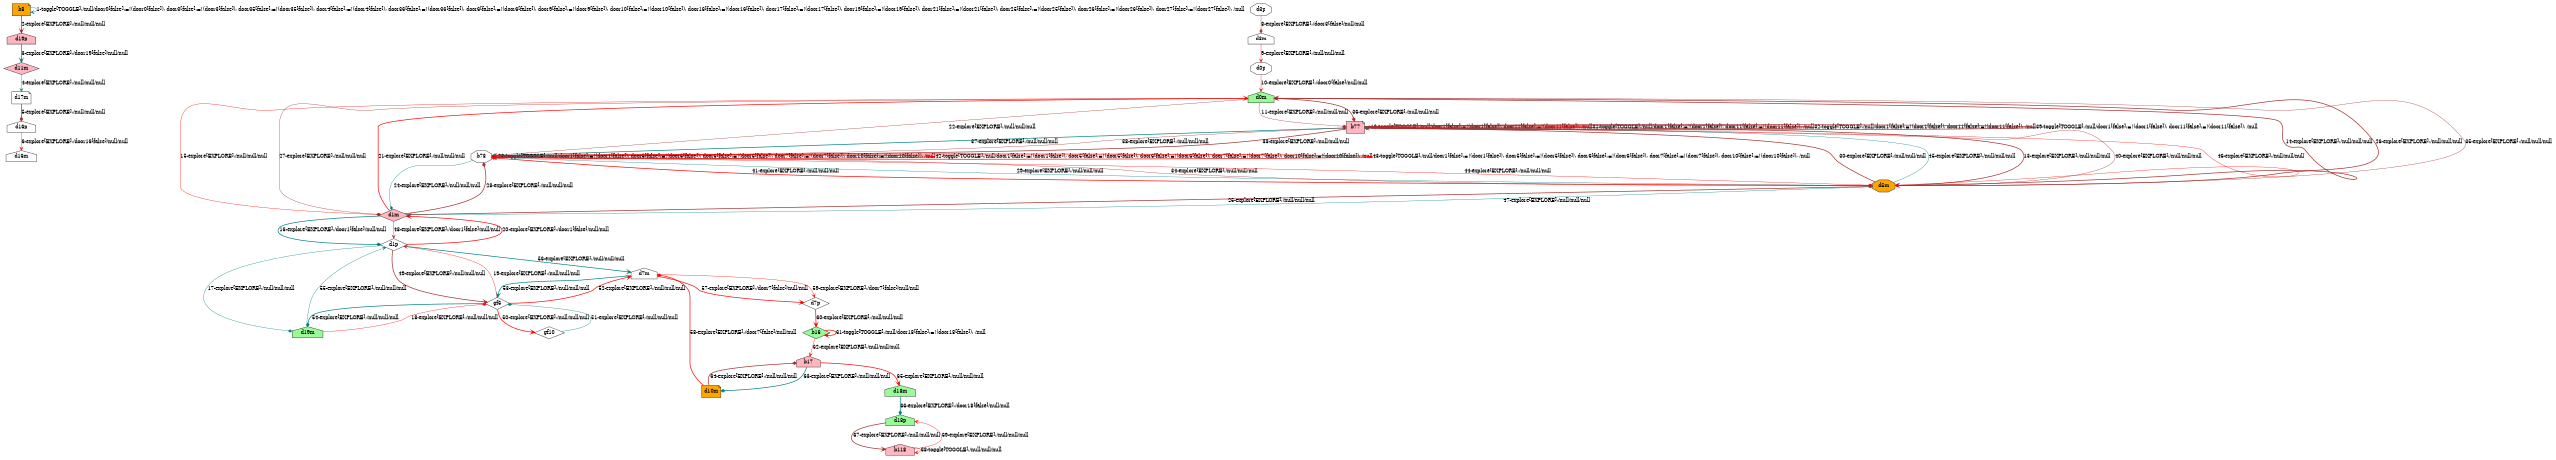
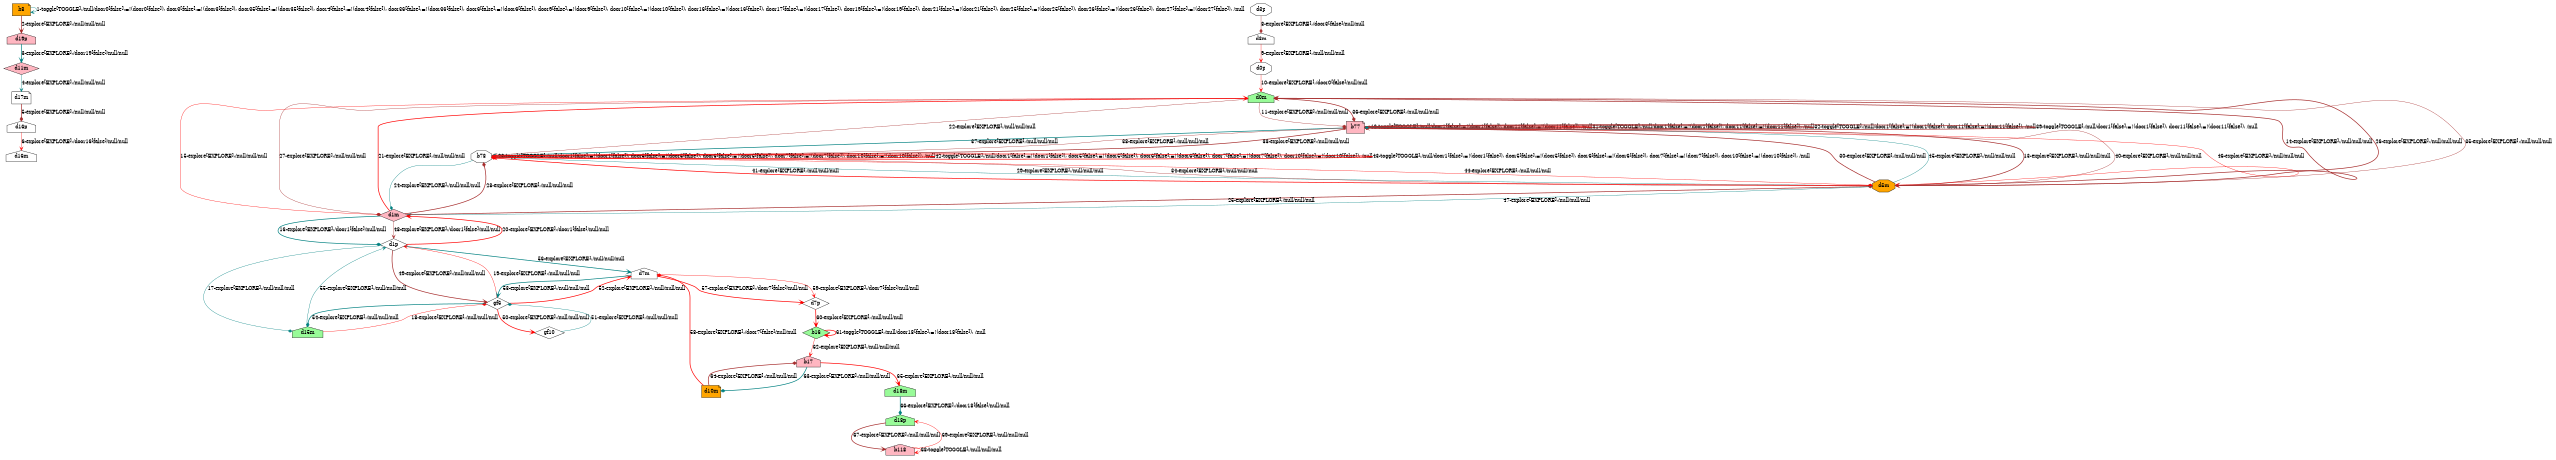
(308, 333) -> (308, 333)
